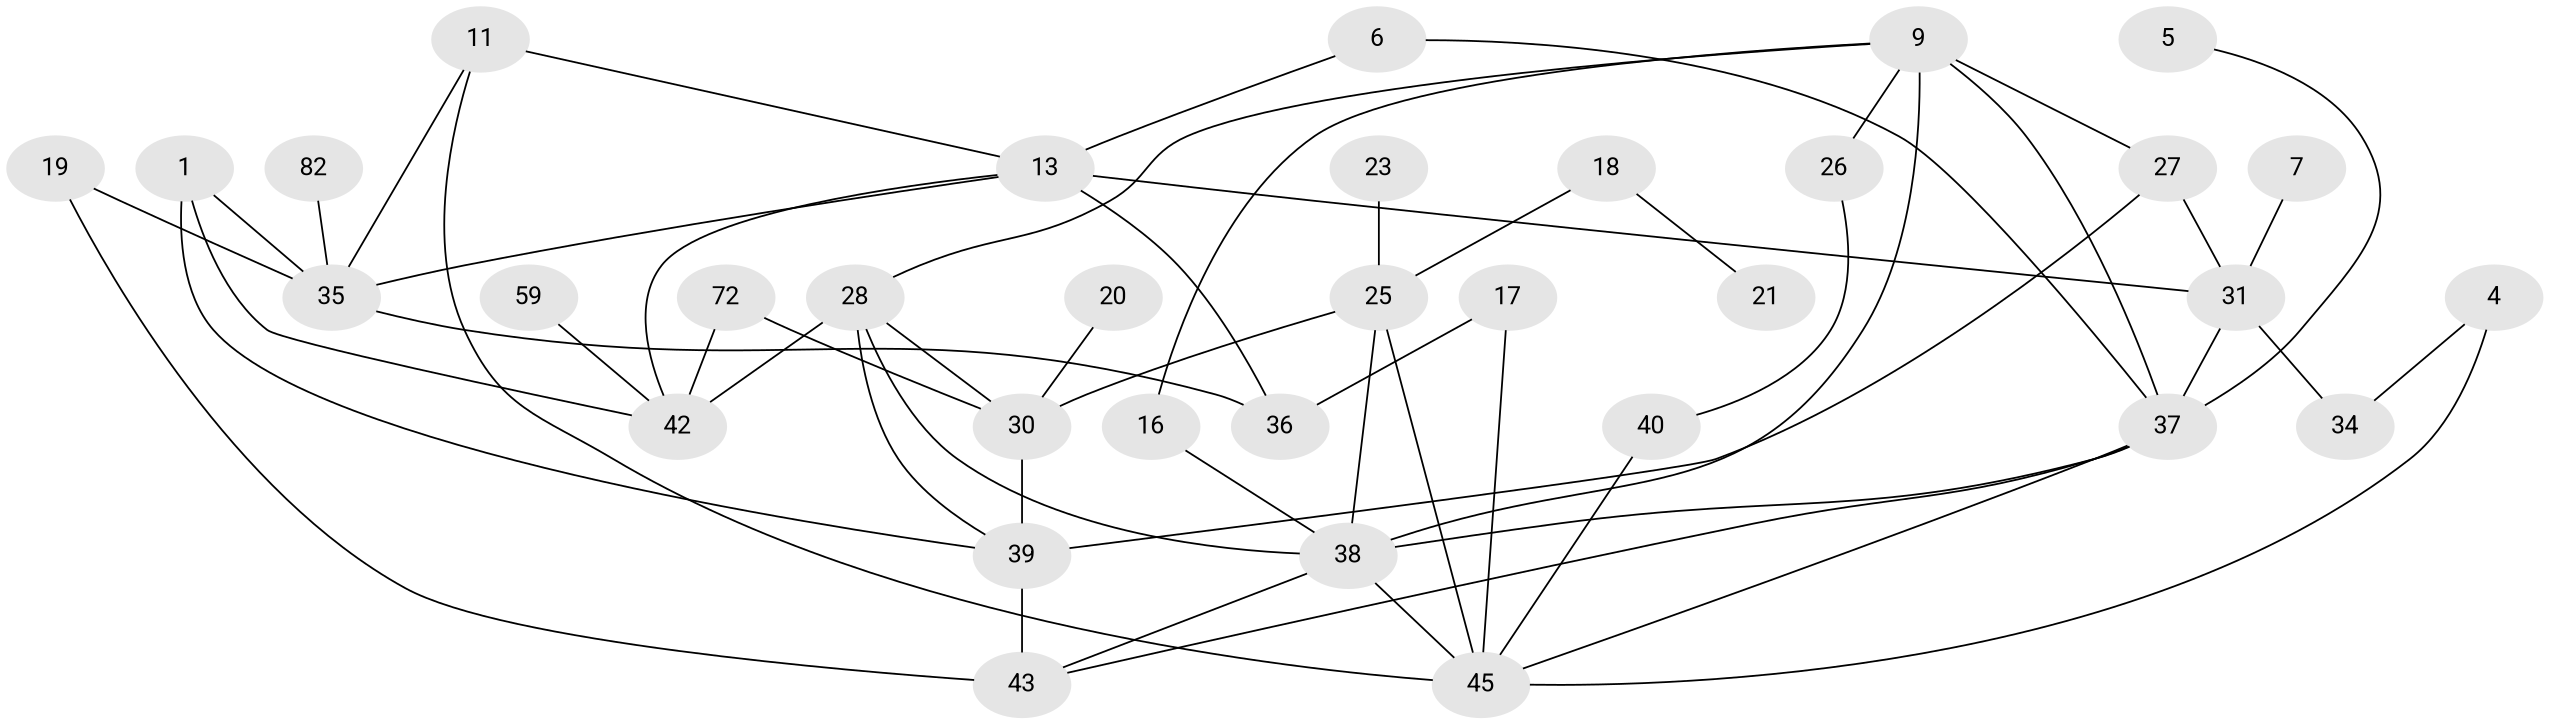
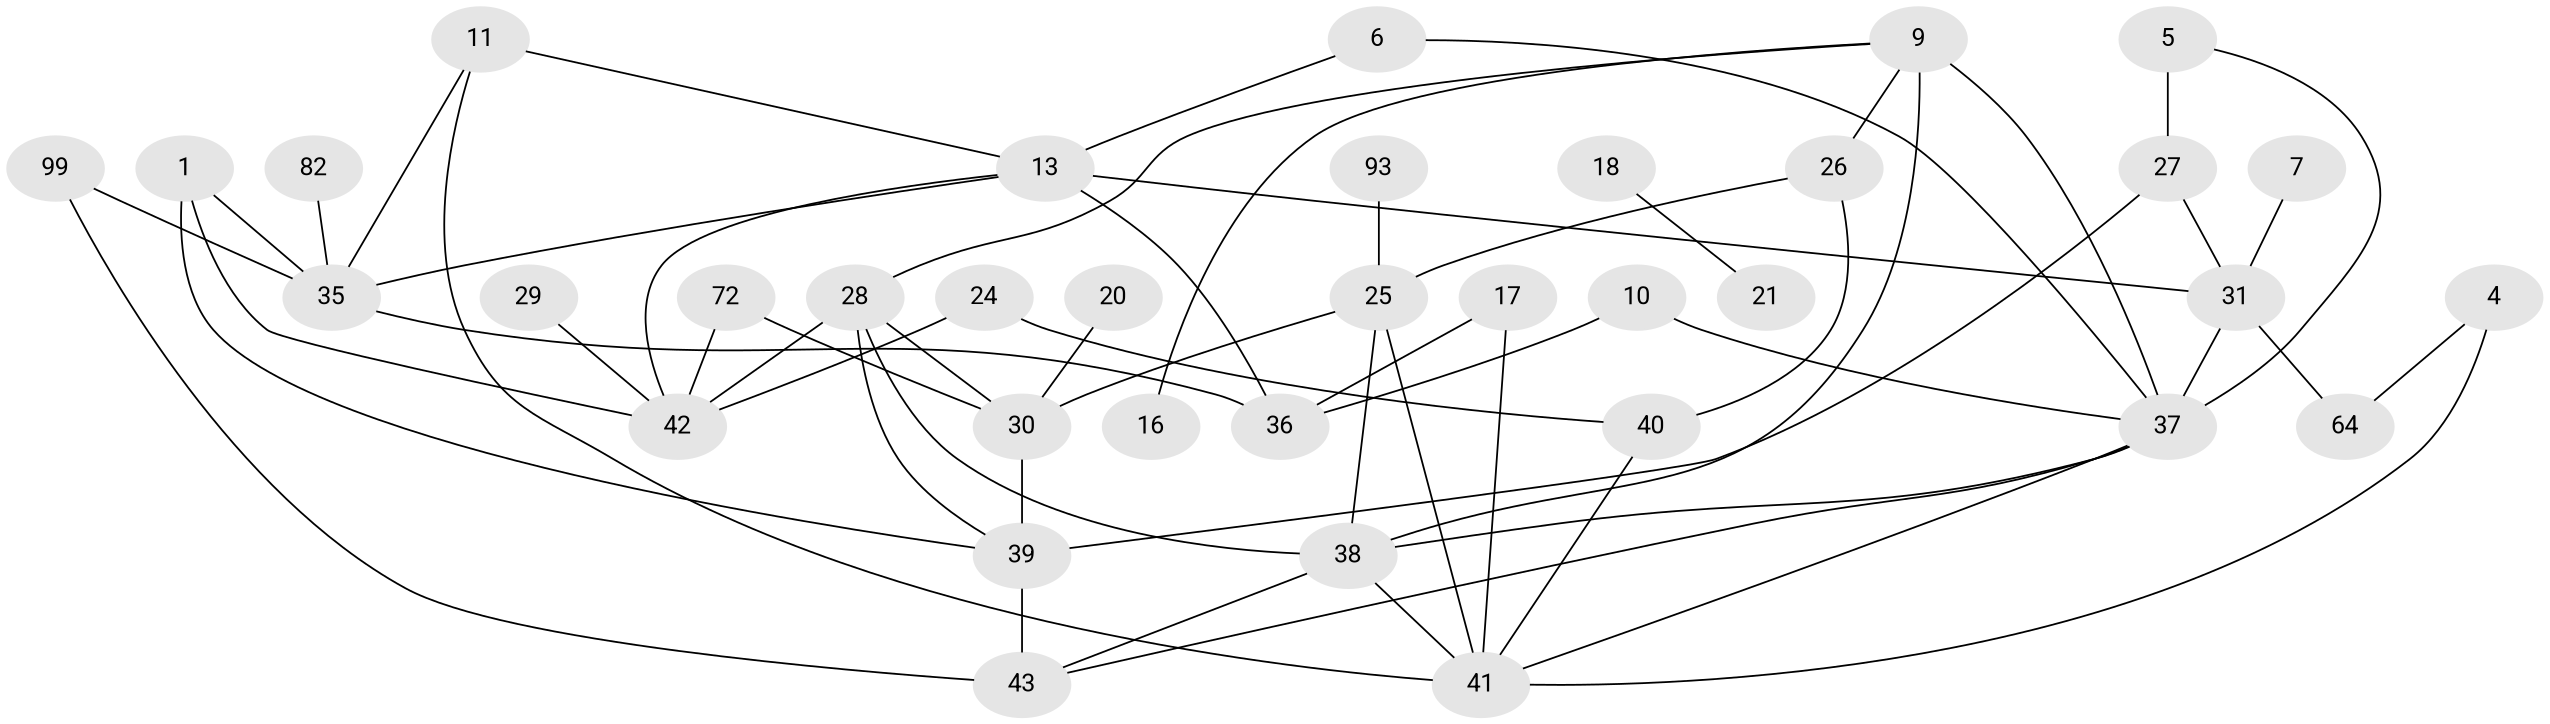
(2043, 104) -> (2168, 104)
(56, 169) -> (56, 169)
(1379, 169) -> (1379, 169)
(1493, 233) -> (1599, 219)
(529, 298) -> (529, 298)
none -> (984, 298)
none -> (1637, 298)
(2345, 427) -> (2345, 427)
(1250, 491) -> none
(1481, 685) -> (1481, 685)
